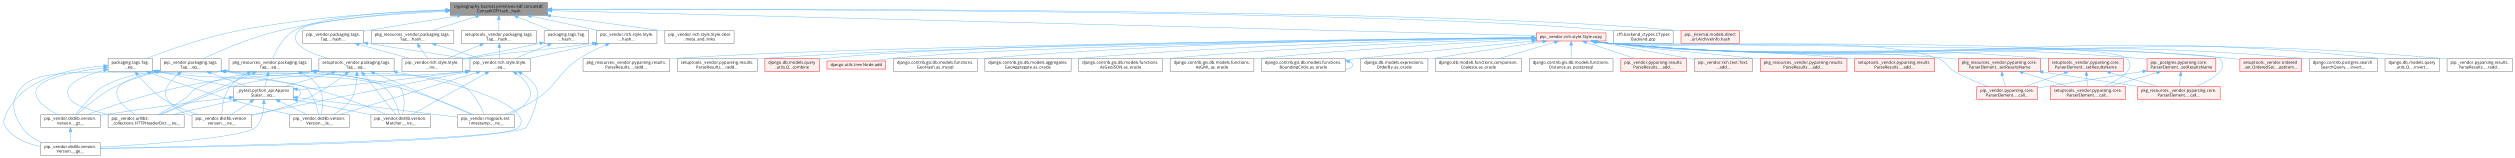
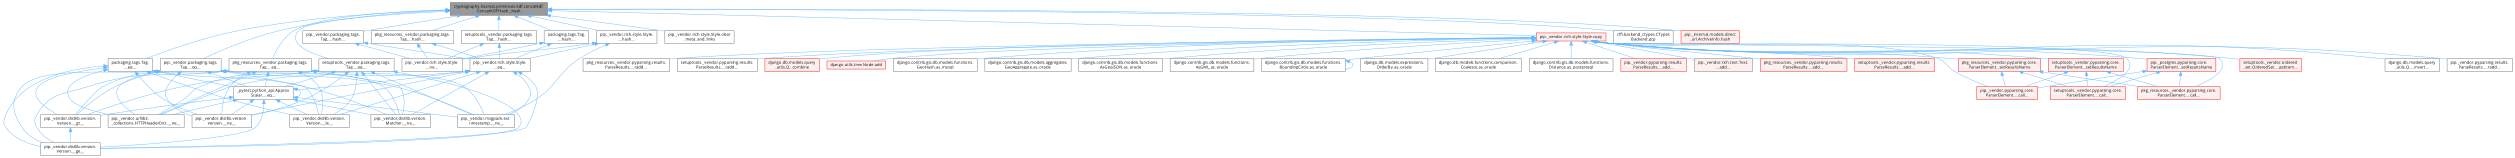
(2343, 65) -> none
none -> (107, 81)
